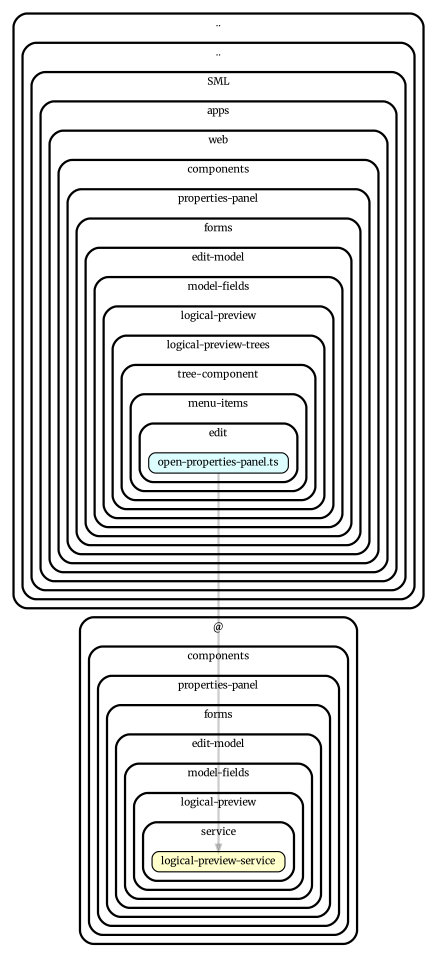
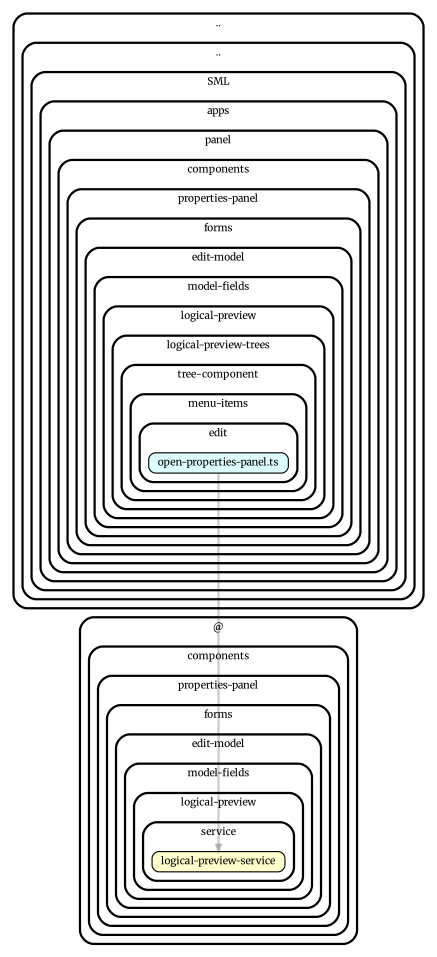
(219, 141) -> (219, 141)
